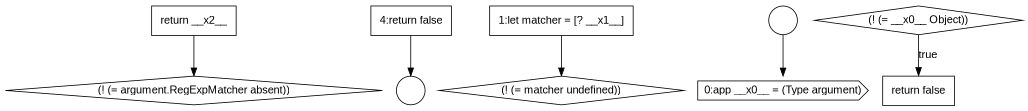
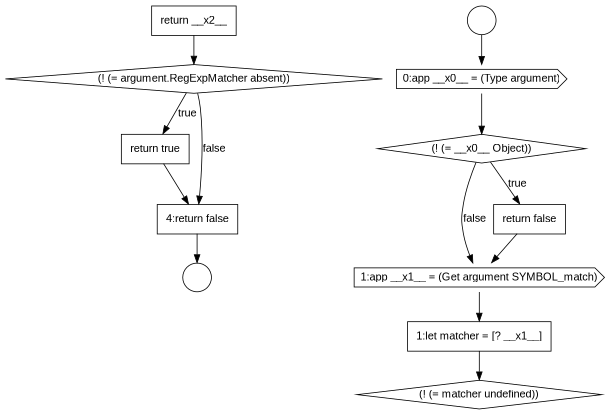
none -> (482, 110)
none -> (202, 144)
none -> (155, 149)
none -> (479, 277)
